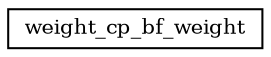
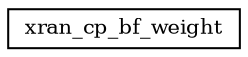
(135, 29) -> (124, 29)
